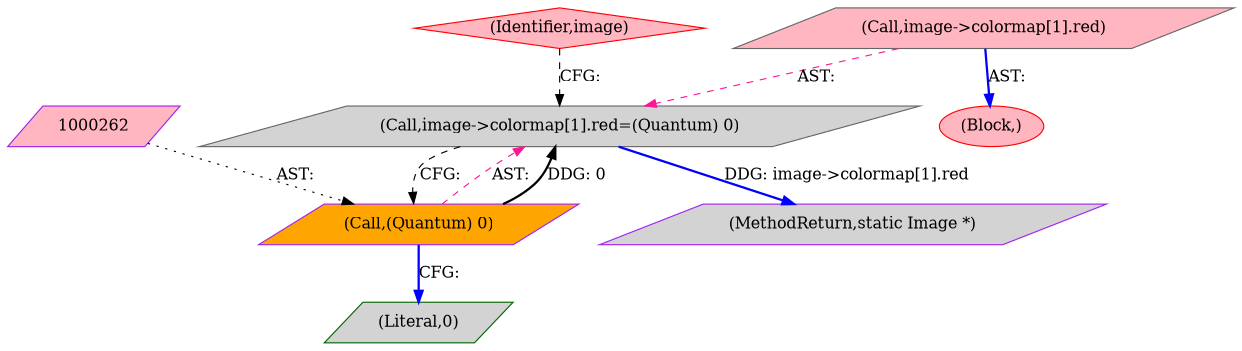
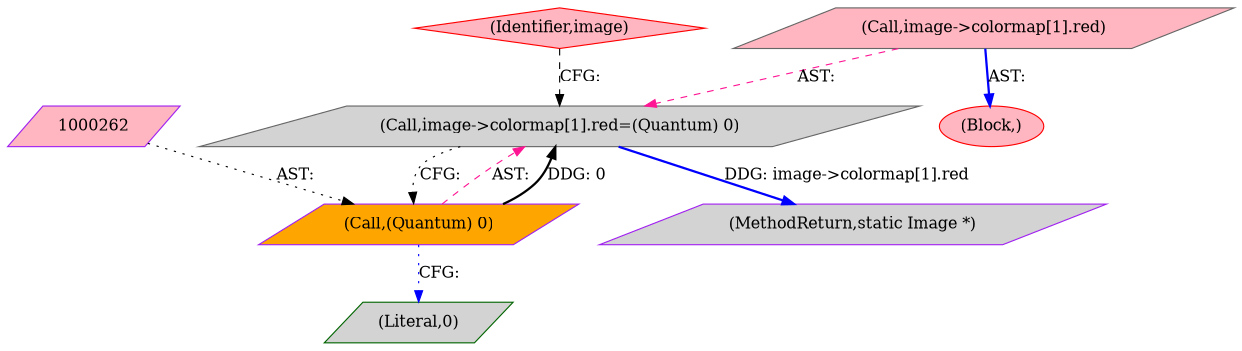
(427, 161) -> (427, 161)
(419, 268) -> (419, 268)
